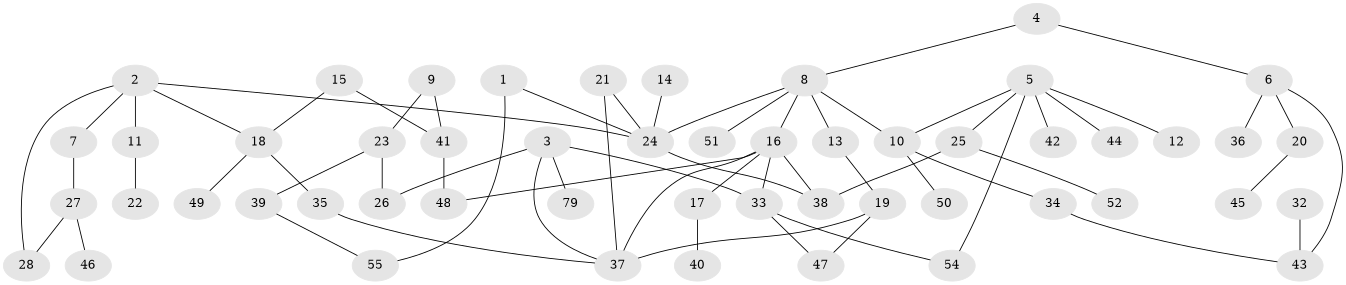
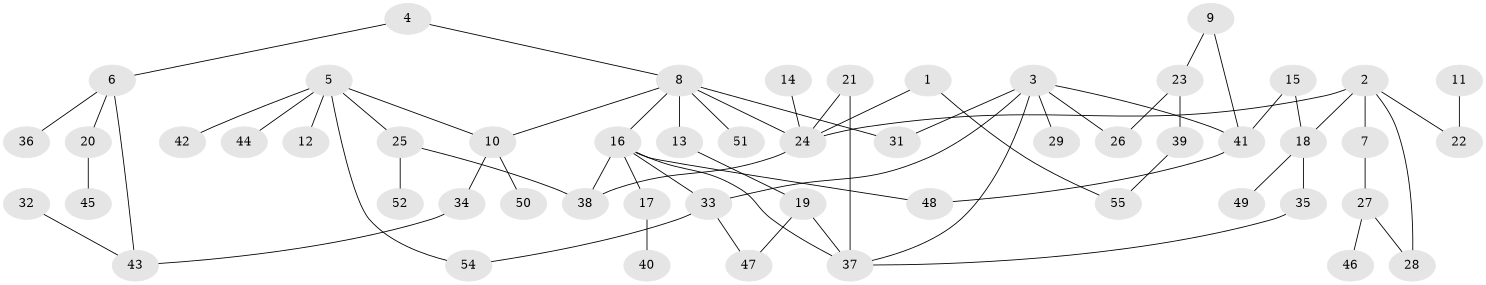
none -> (1141, 105)
(135, 111) -> (1412, 111)
none -> (897, 142)
(571, 204) -> (1057, 142)
